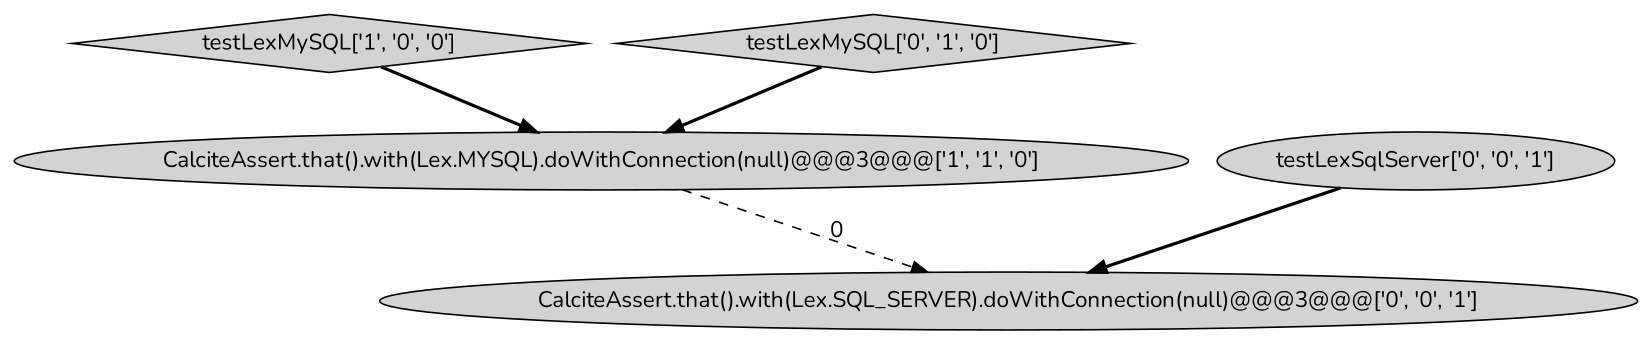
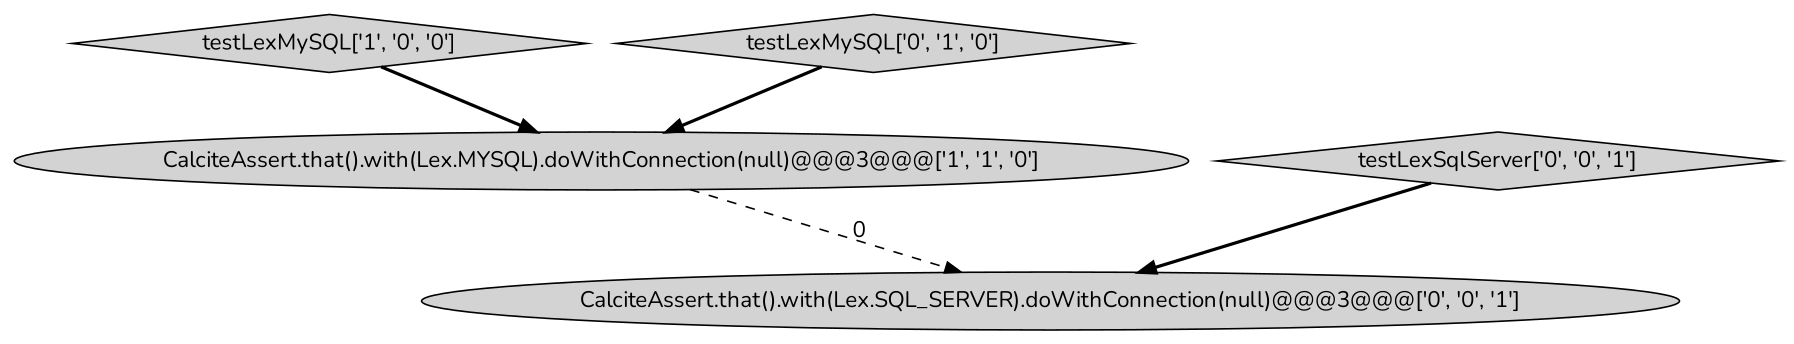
(1416, 161) -> (1498, 161)
